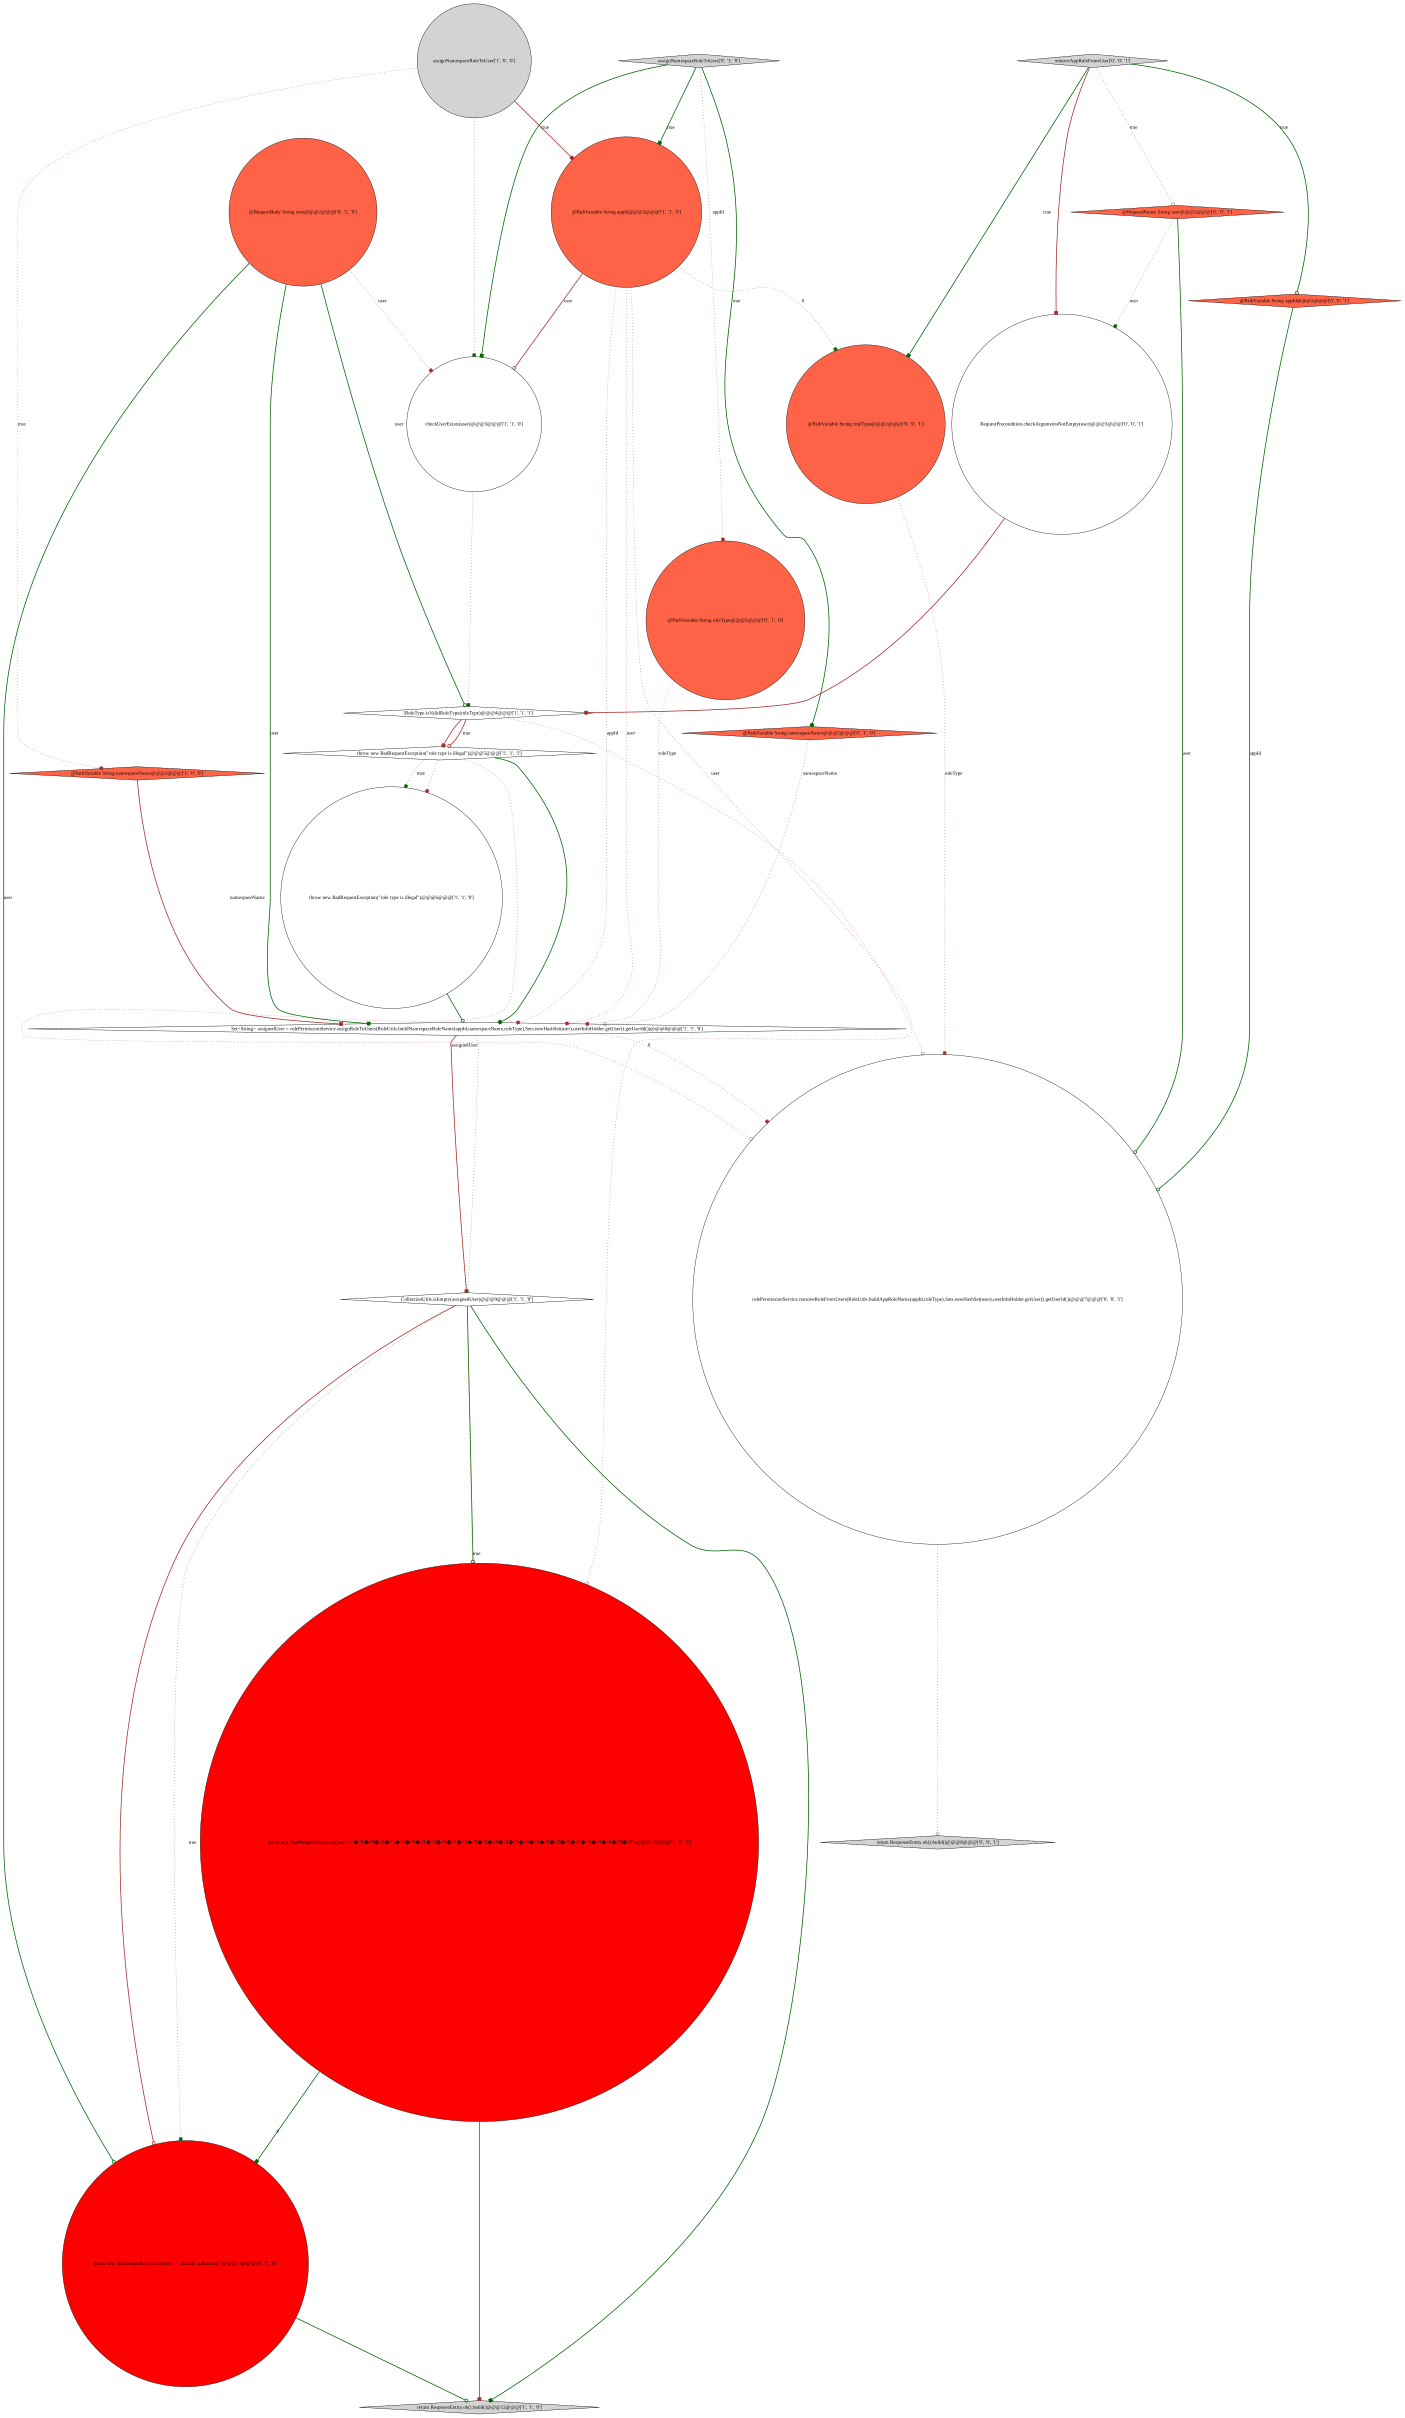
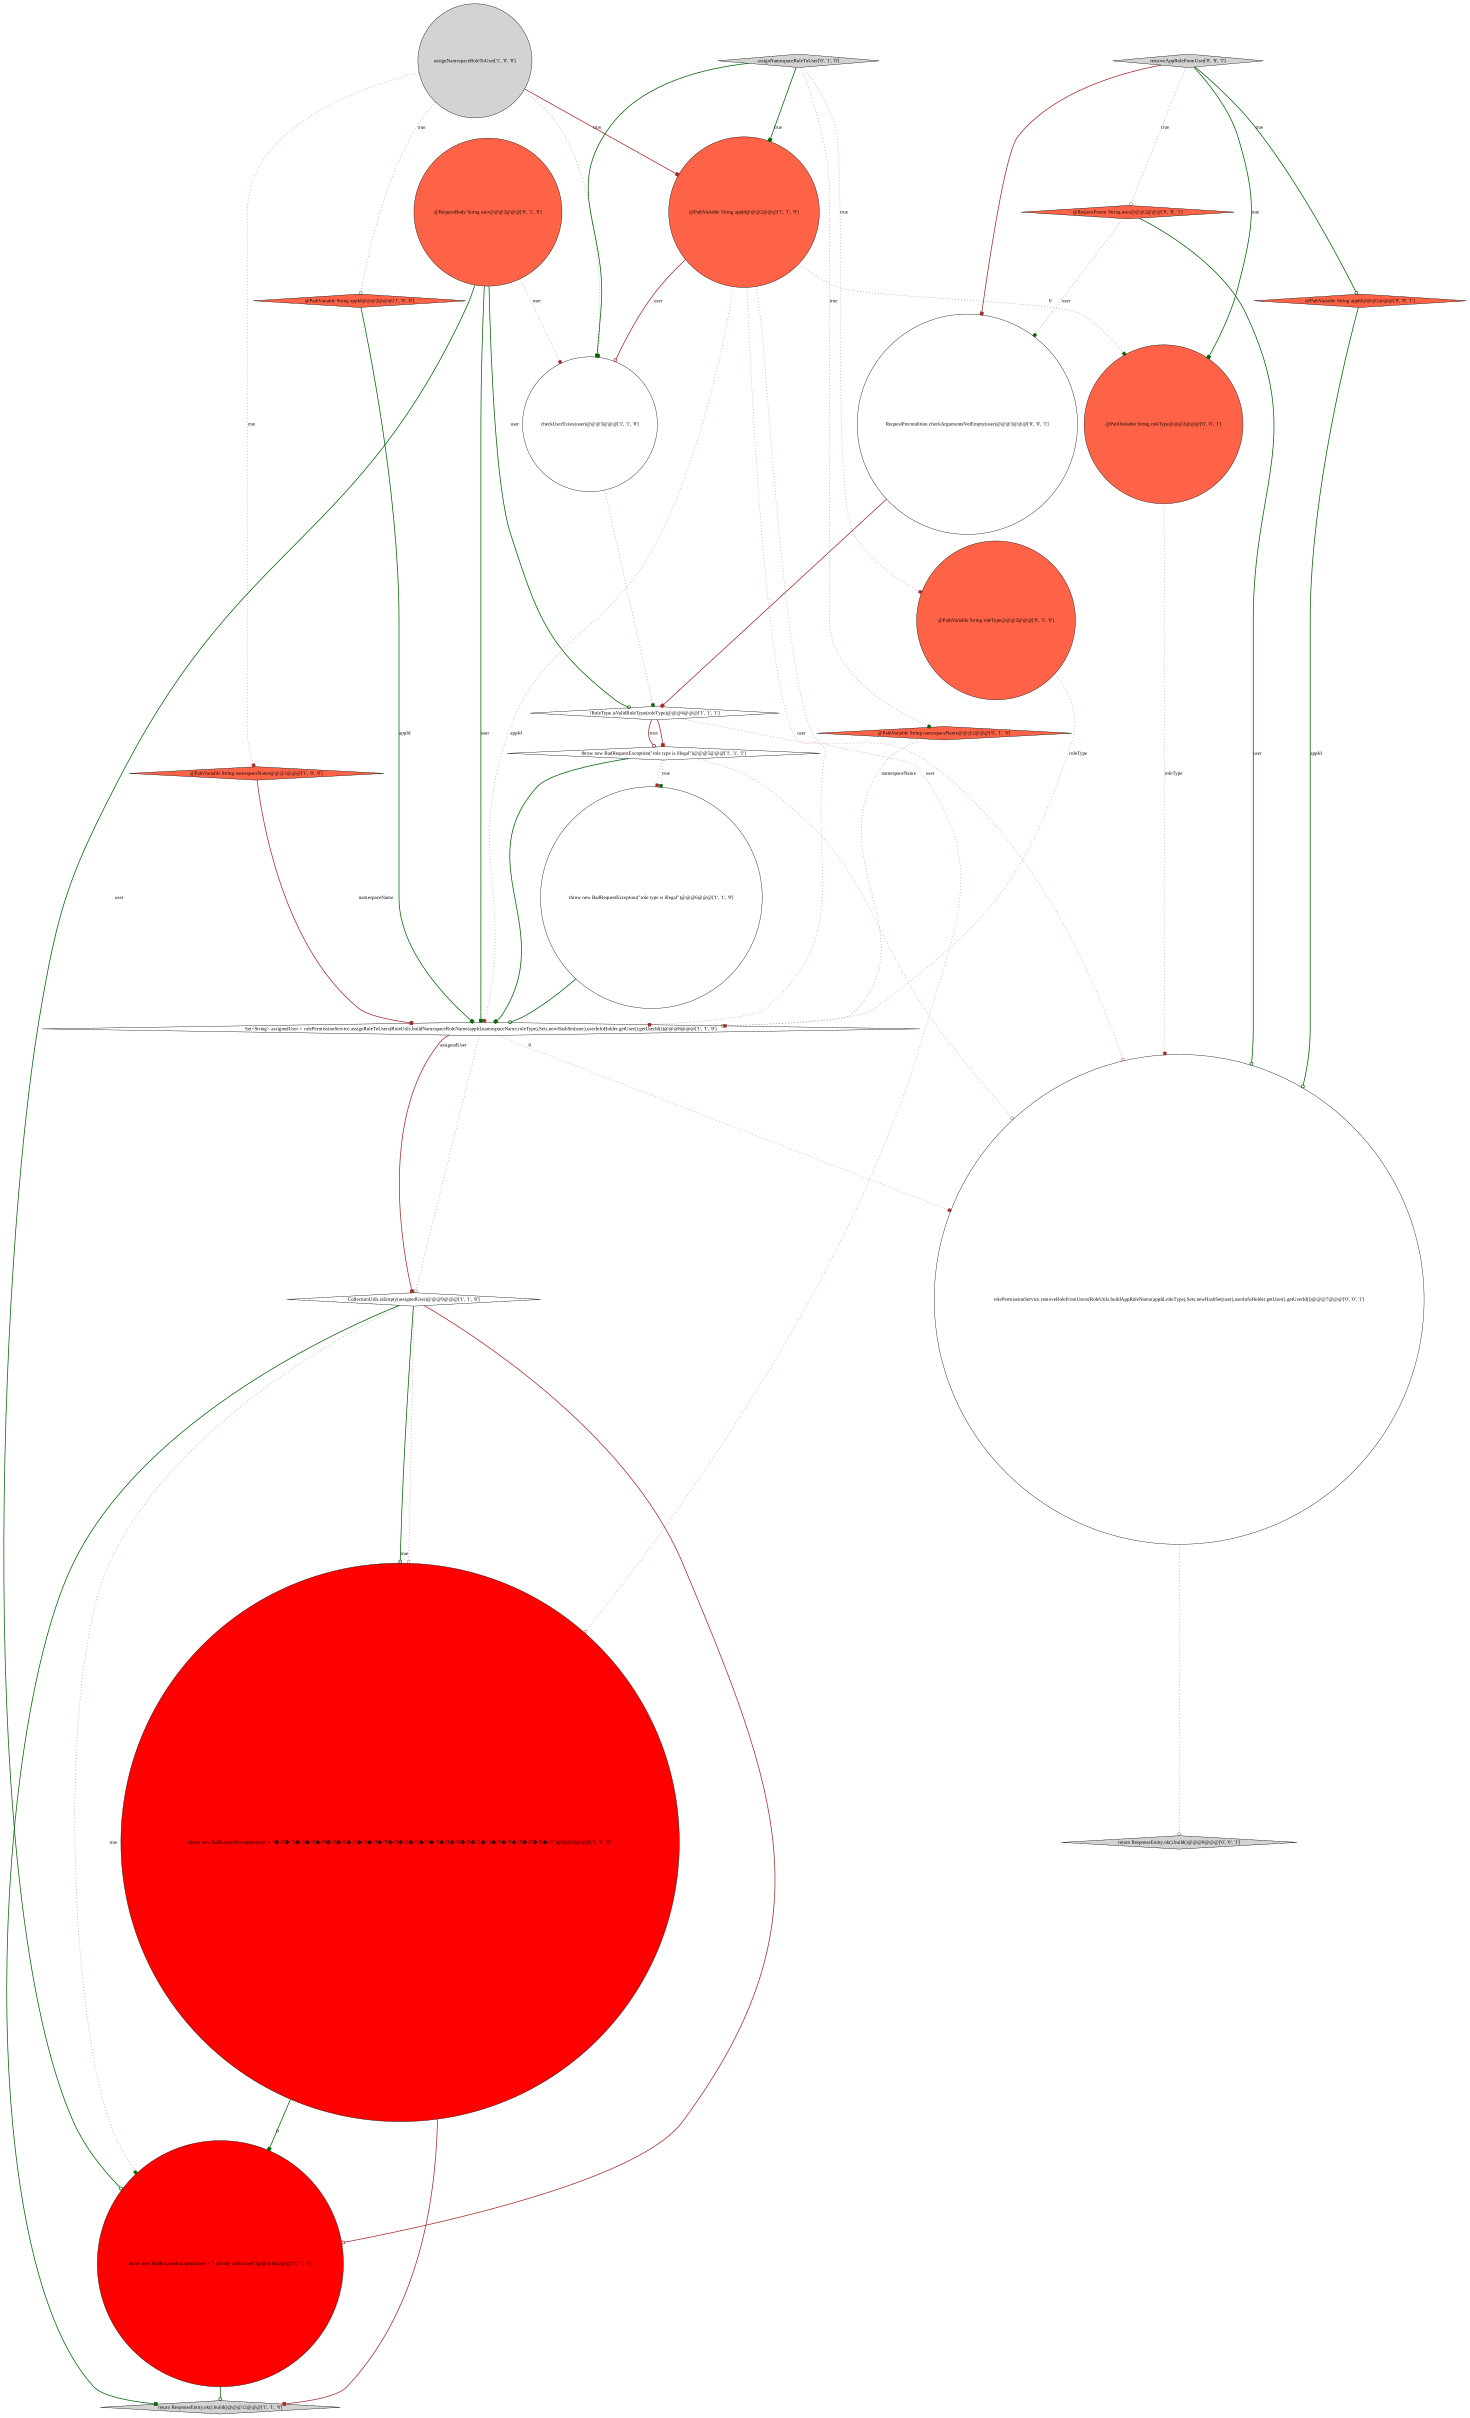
(718, 212) -> (844, 212)
none -> (360, 301)
(727, 412) -> (830, 417)
